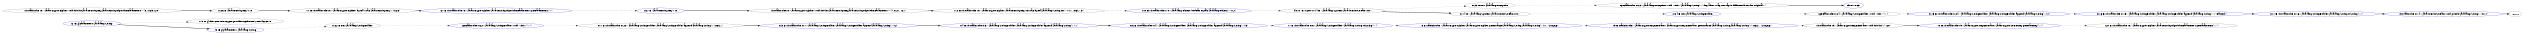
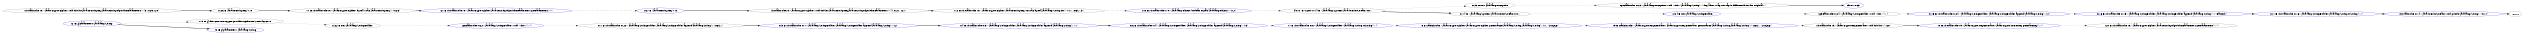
(293, 28) -> (301, 24)
